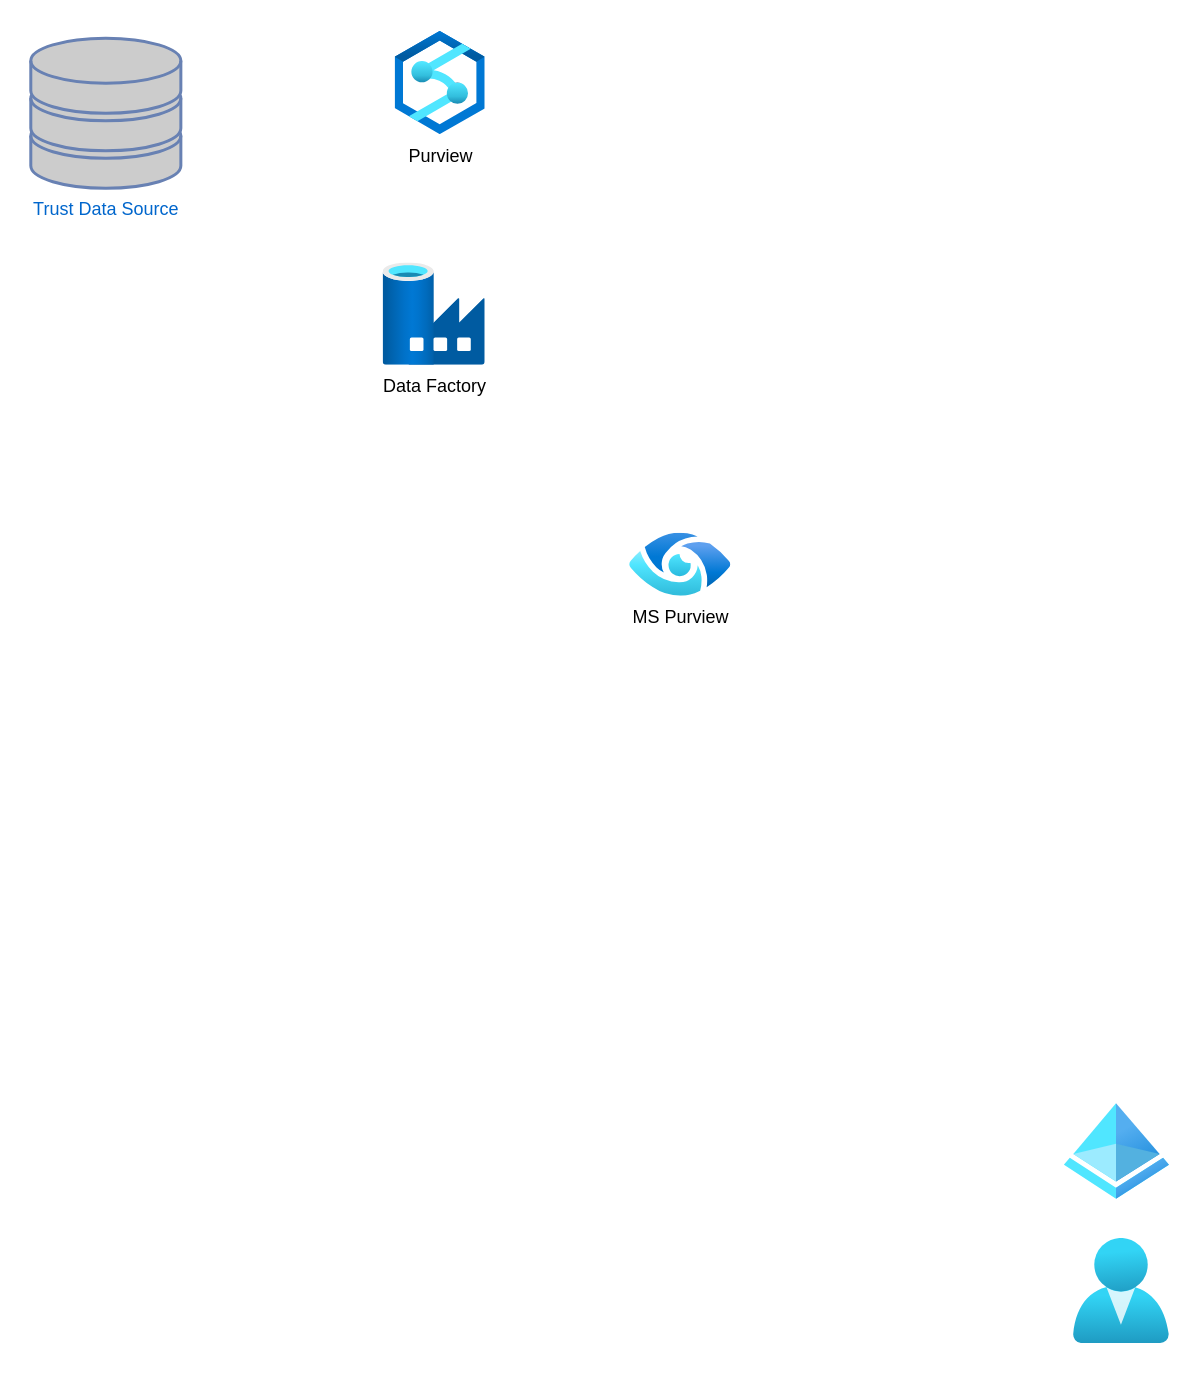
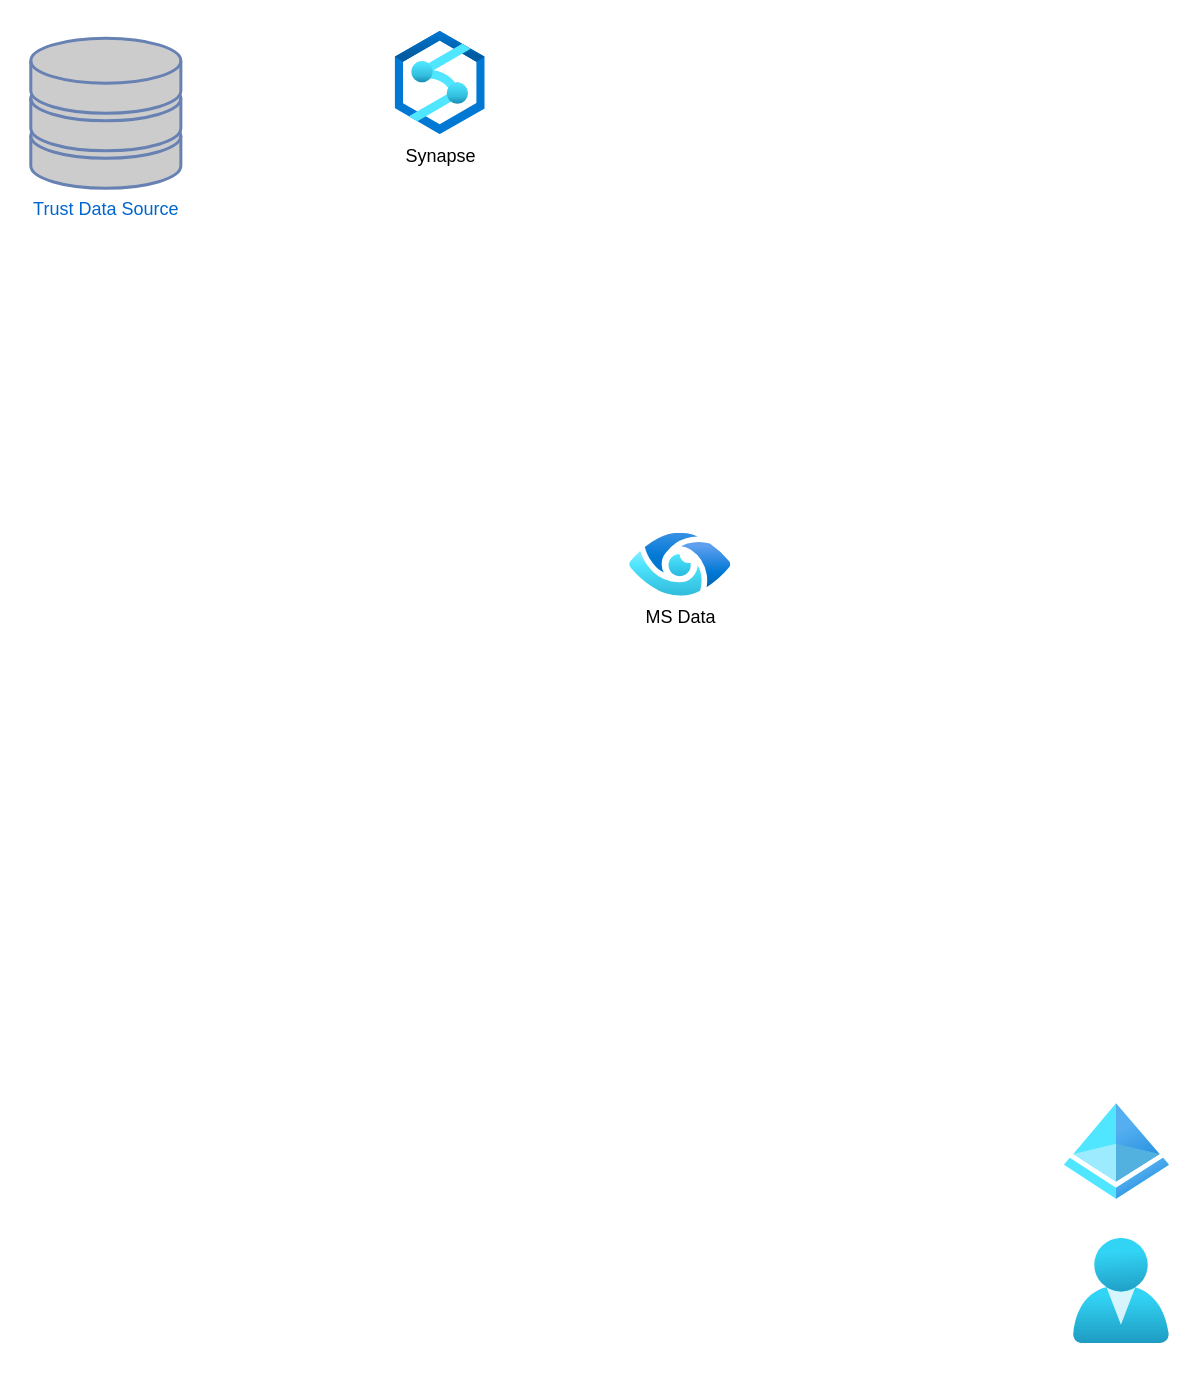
(441, 157) -> (441, 157)
(434, 314) -> none
(681, 618) -> (681, 618)
